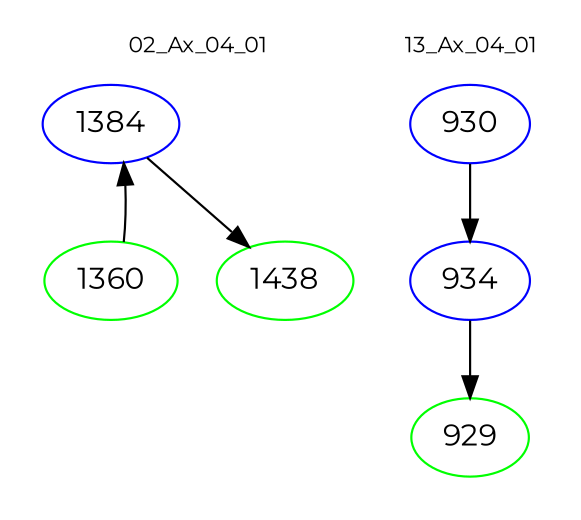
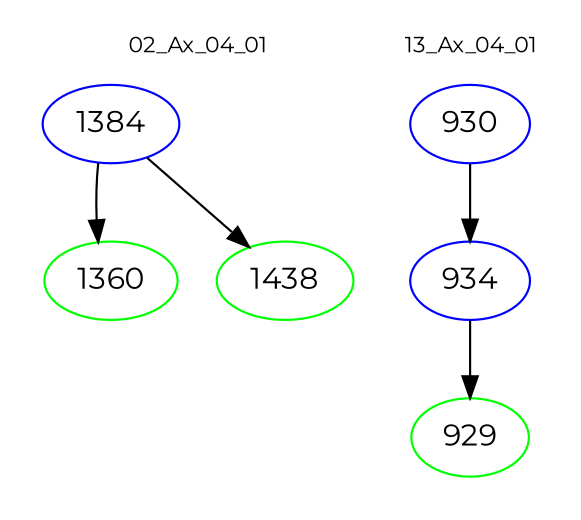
(126, 214) -> (96, 191)
